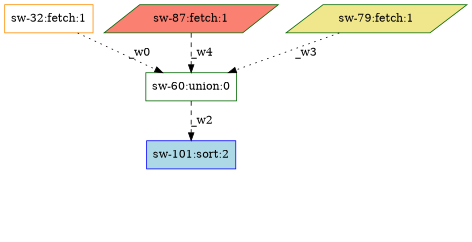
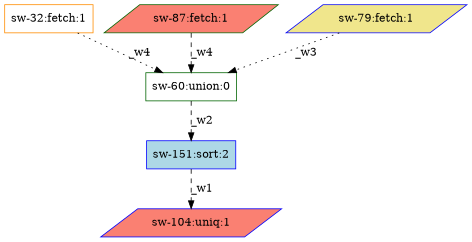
(377, 19) -> (377, 19)
(140, 53) -> (140, 53)
(191, 155) -> (191, 155)
none -> (191, 223)
